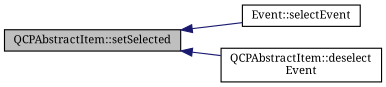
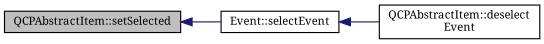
(206, 54) -> (365, 22)
